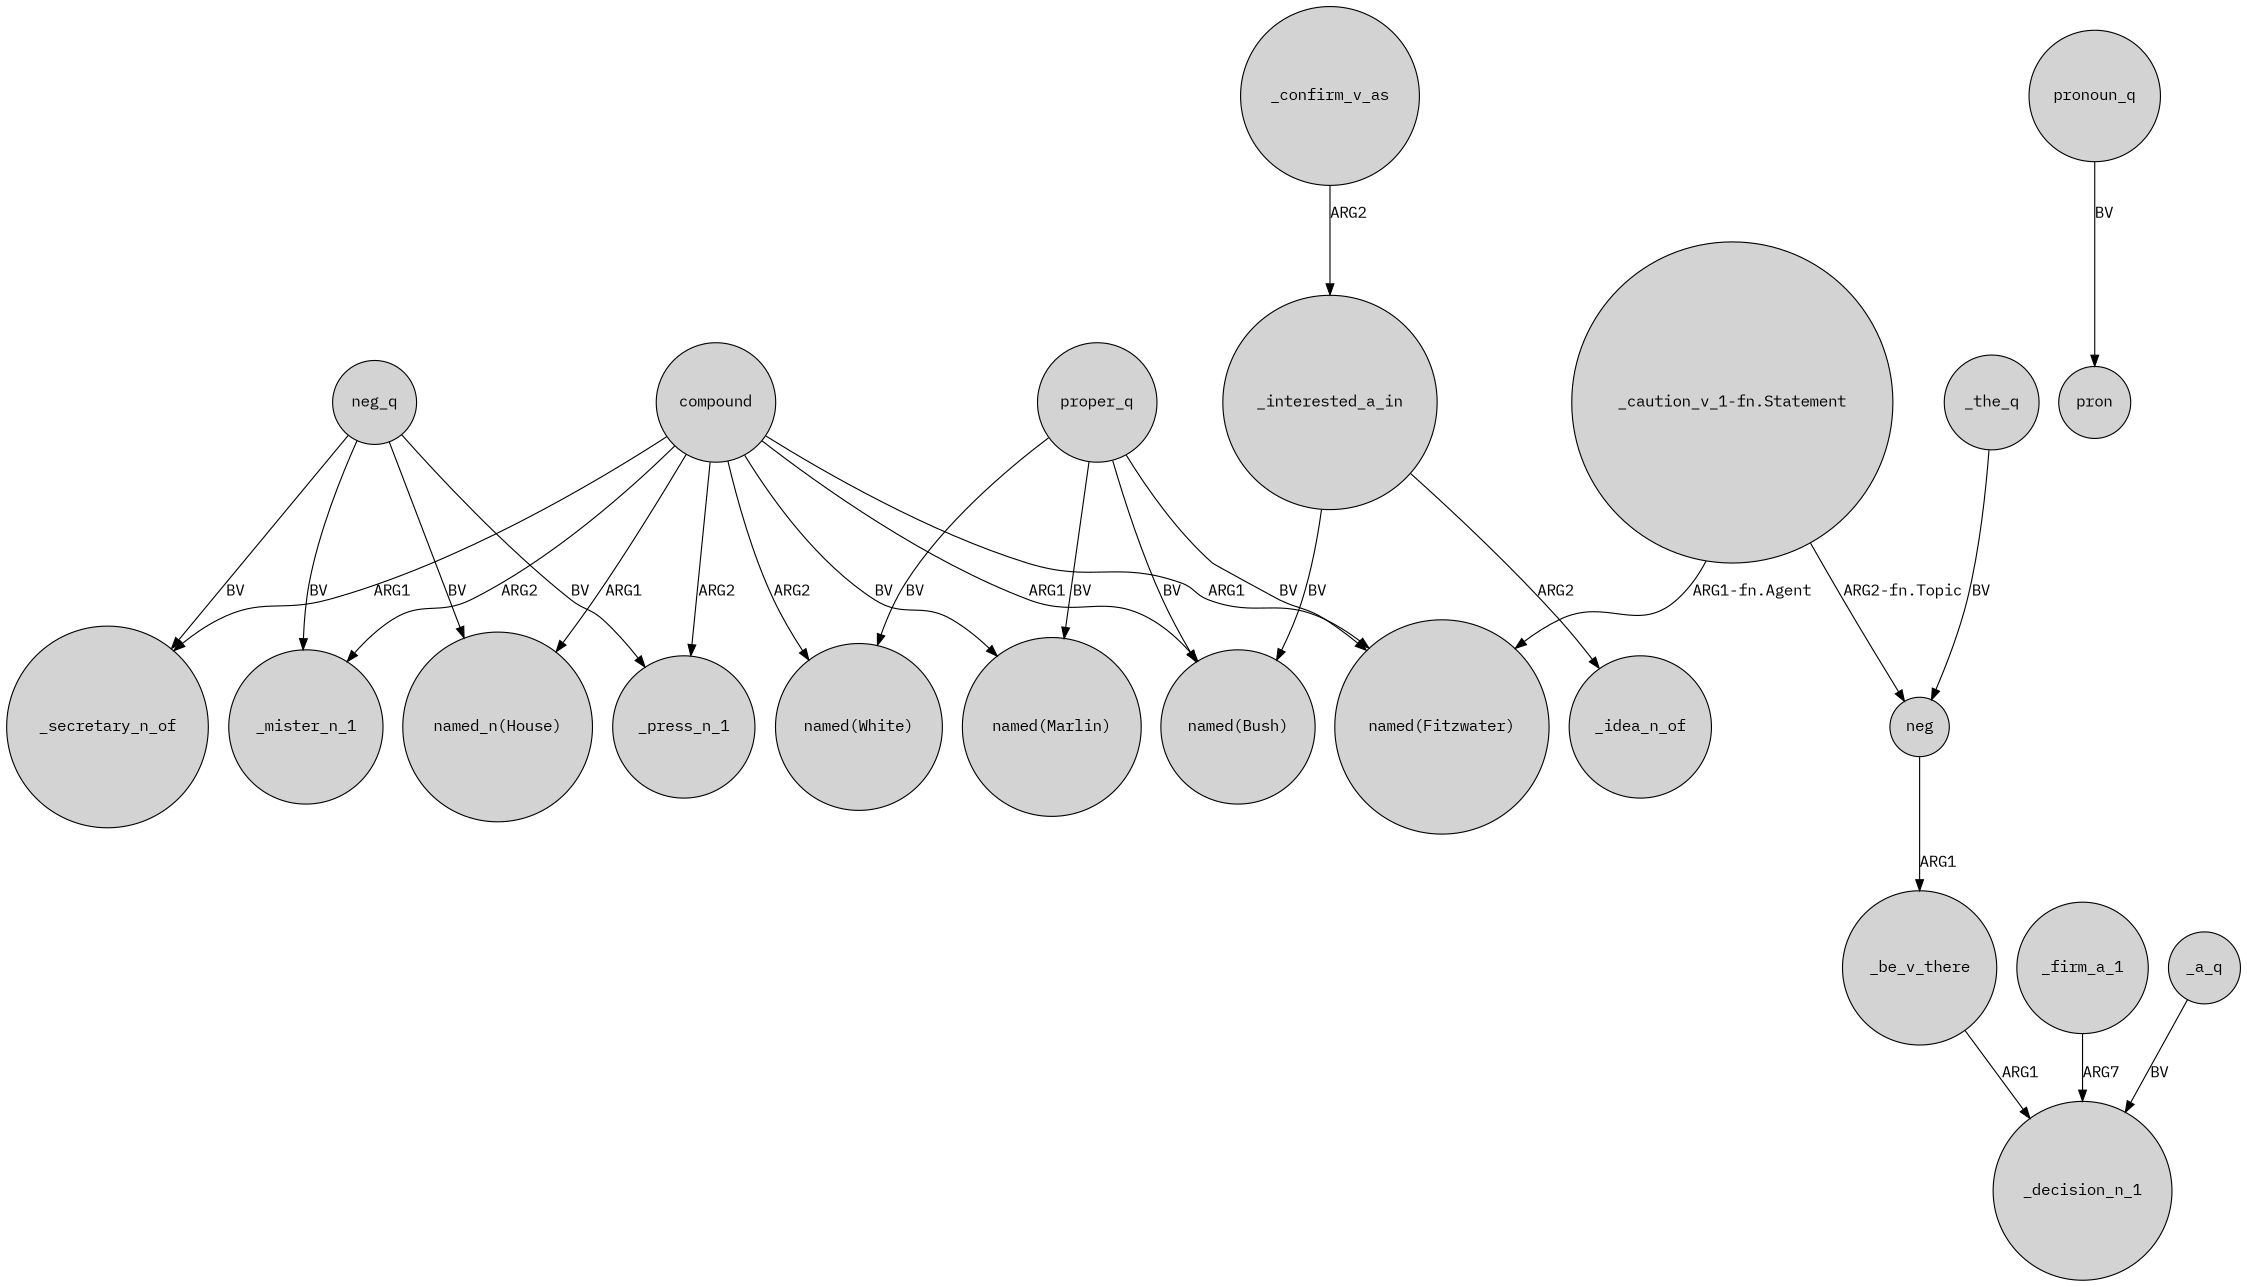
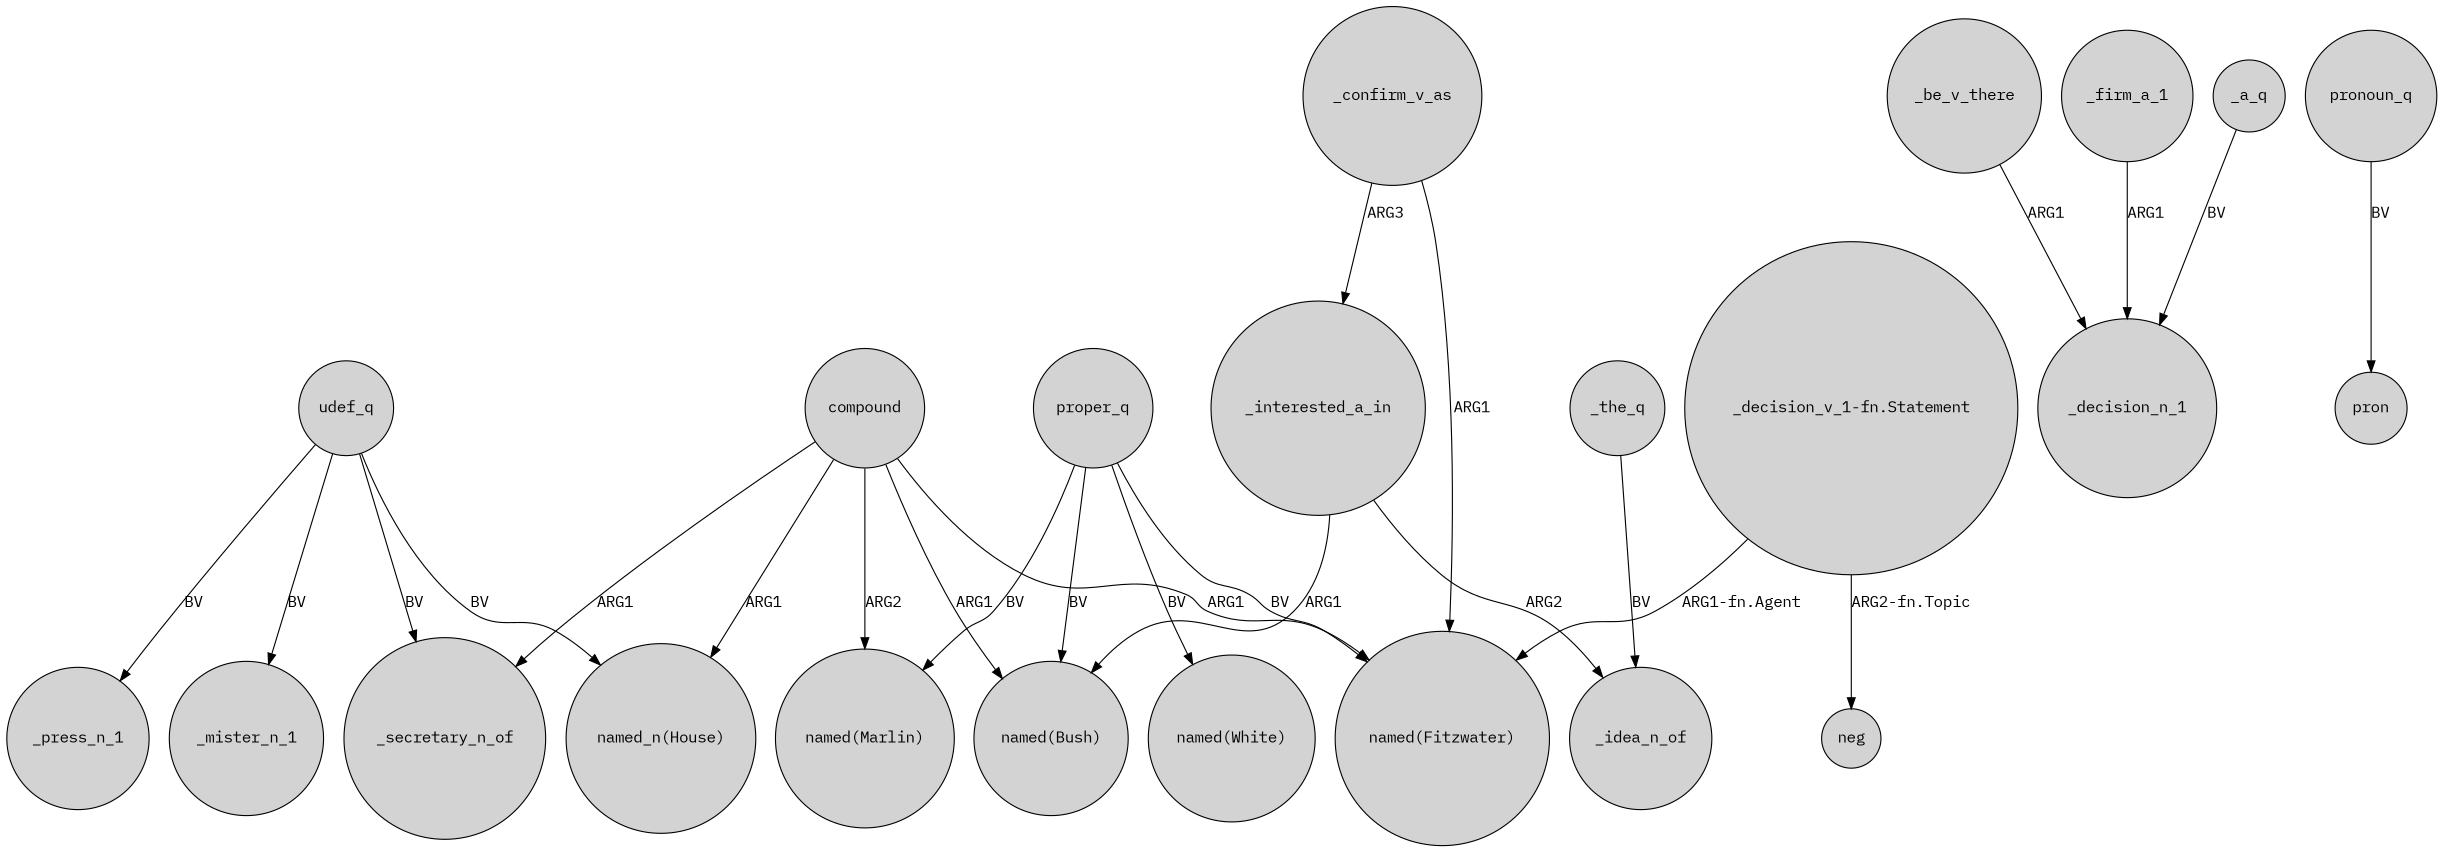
(1349, 214) -> (1386, 214)
none -> (1450, 399)
(375, 402) -> (346, 408)
(1732, 402) -> (1851, 408)
(701, 553) -> none
(757, 559) -> none
(1973, 572) -> (1628, 556)
(516, 574) -> none
(884, 591) -> (884, 603)
(1317, 591) -> (1324, 603)
(1920, 818) -> none
(2101, 1073) -> (2146, 214)
